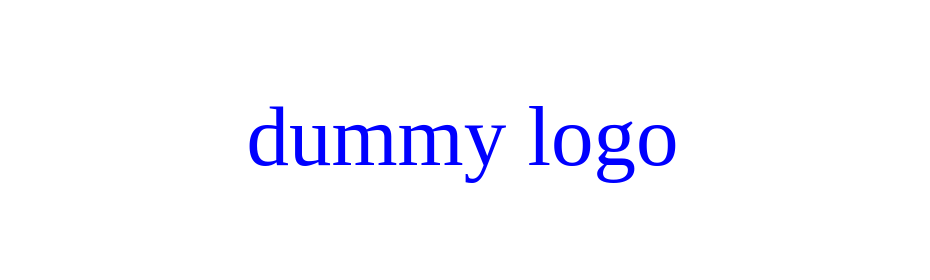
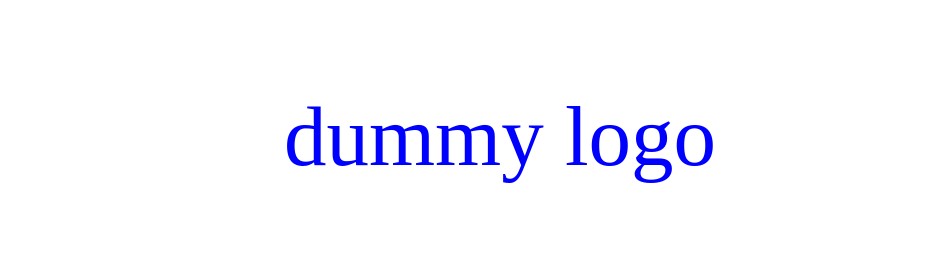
(464, 139) -> (501, 139)
